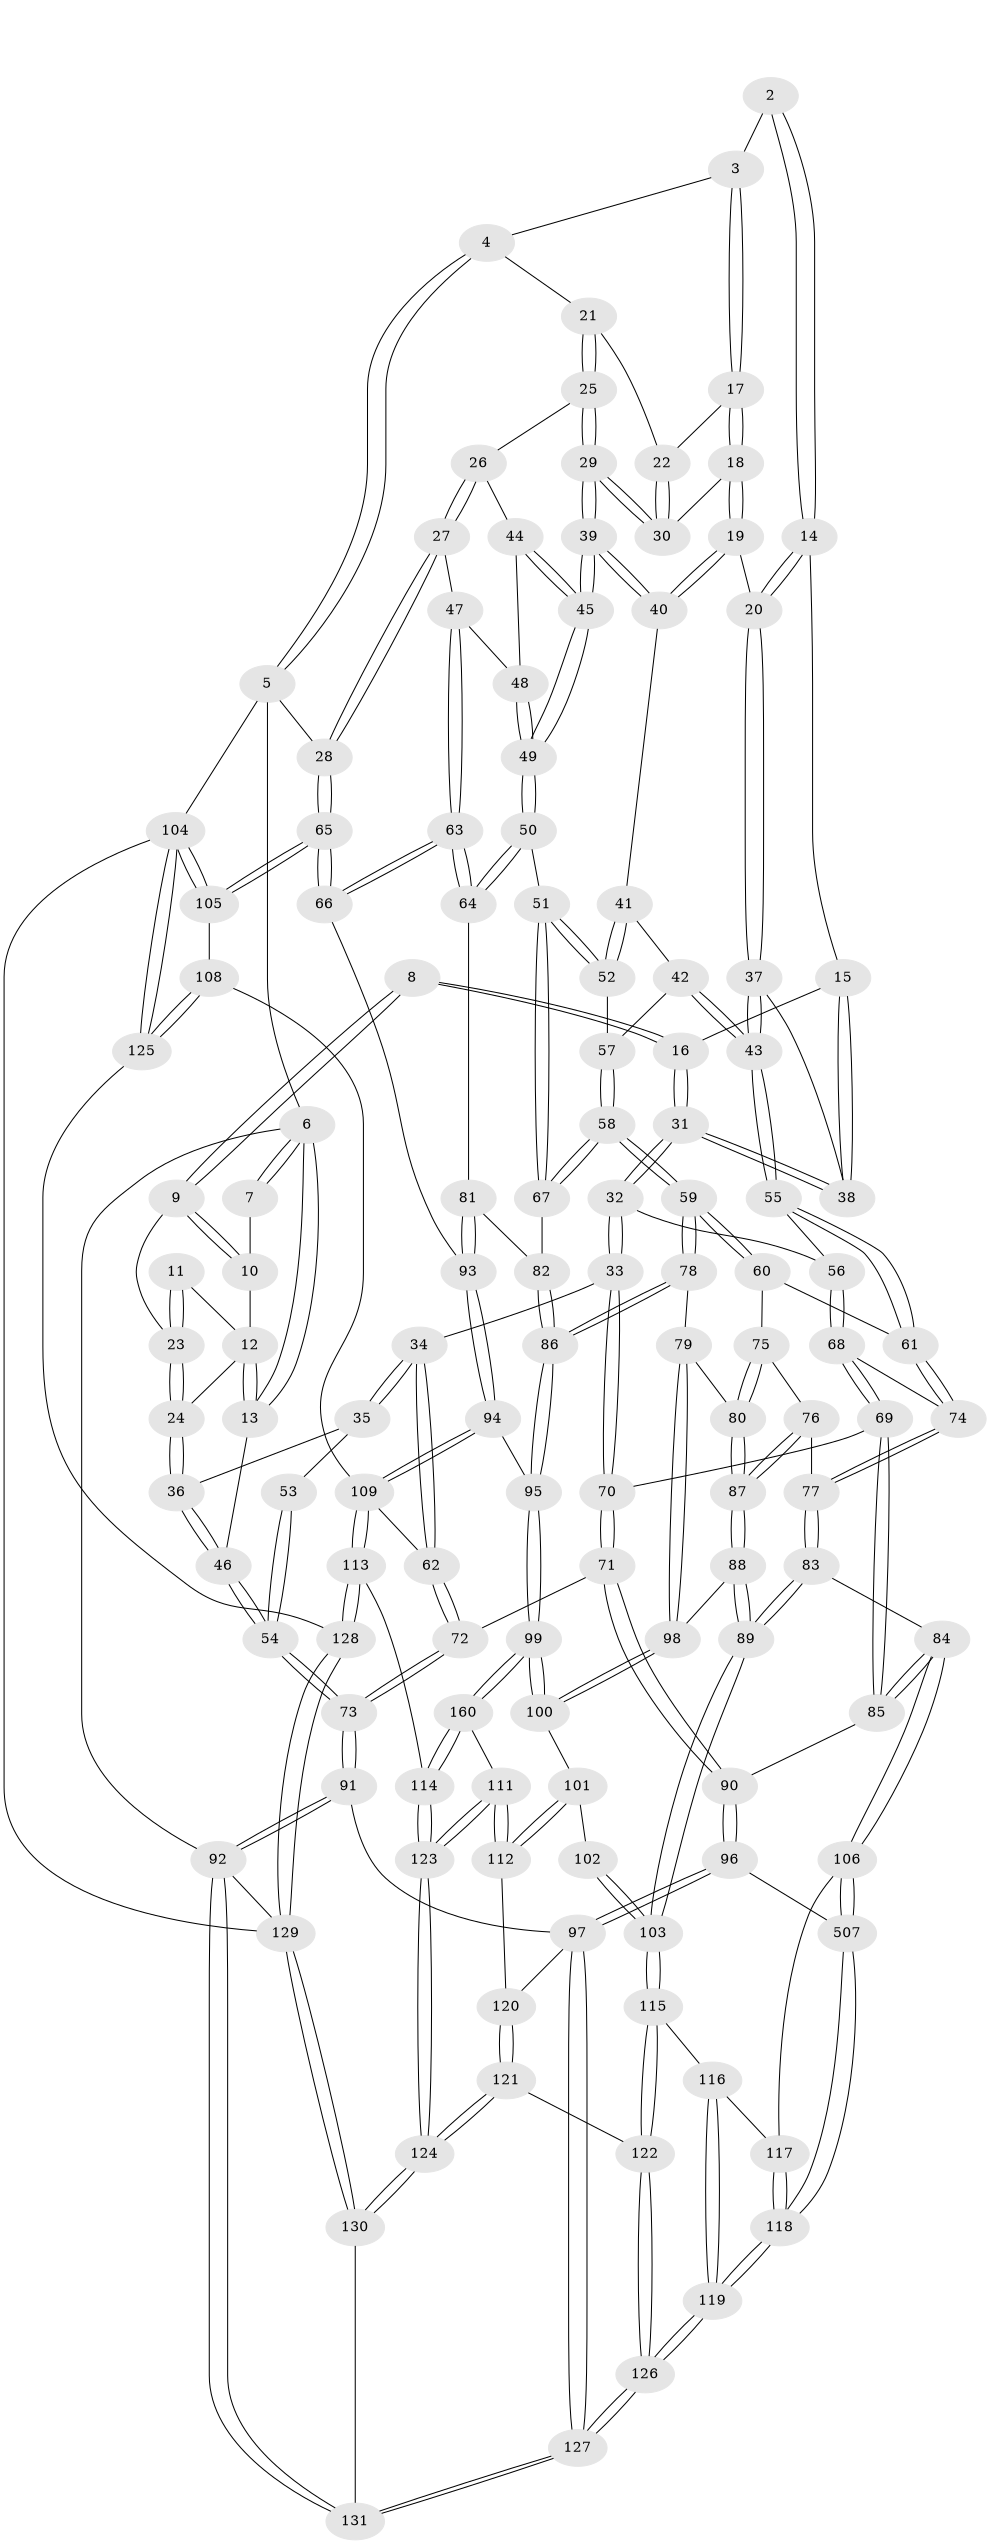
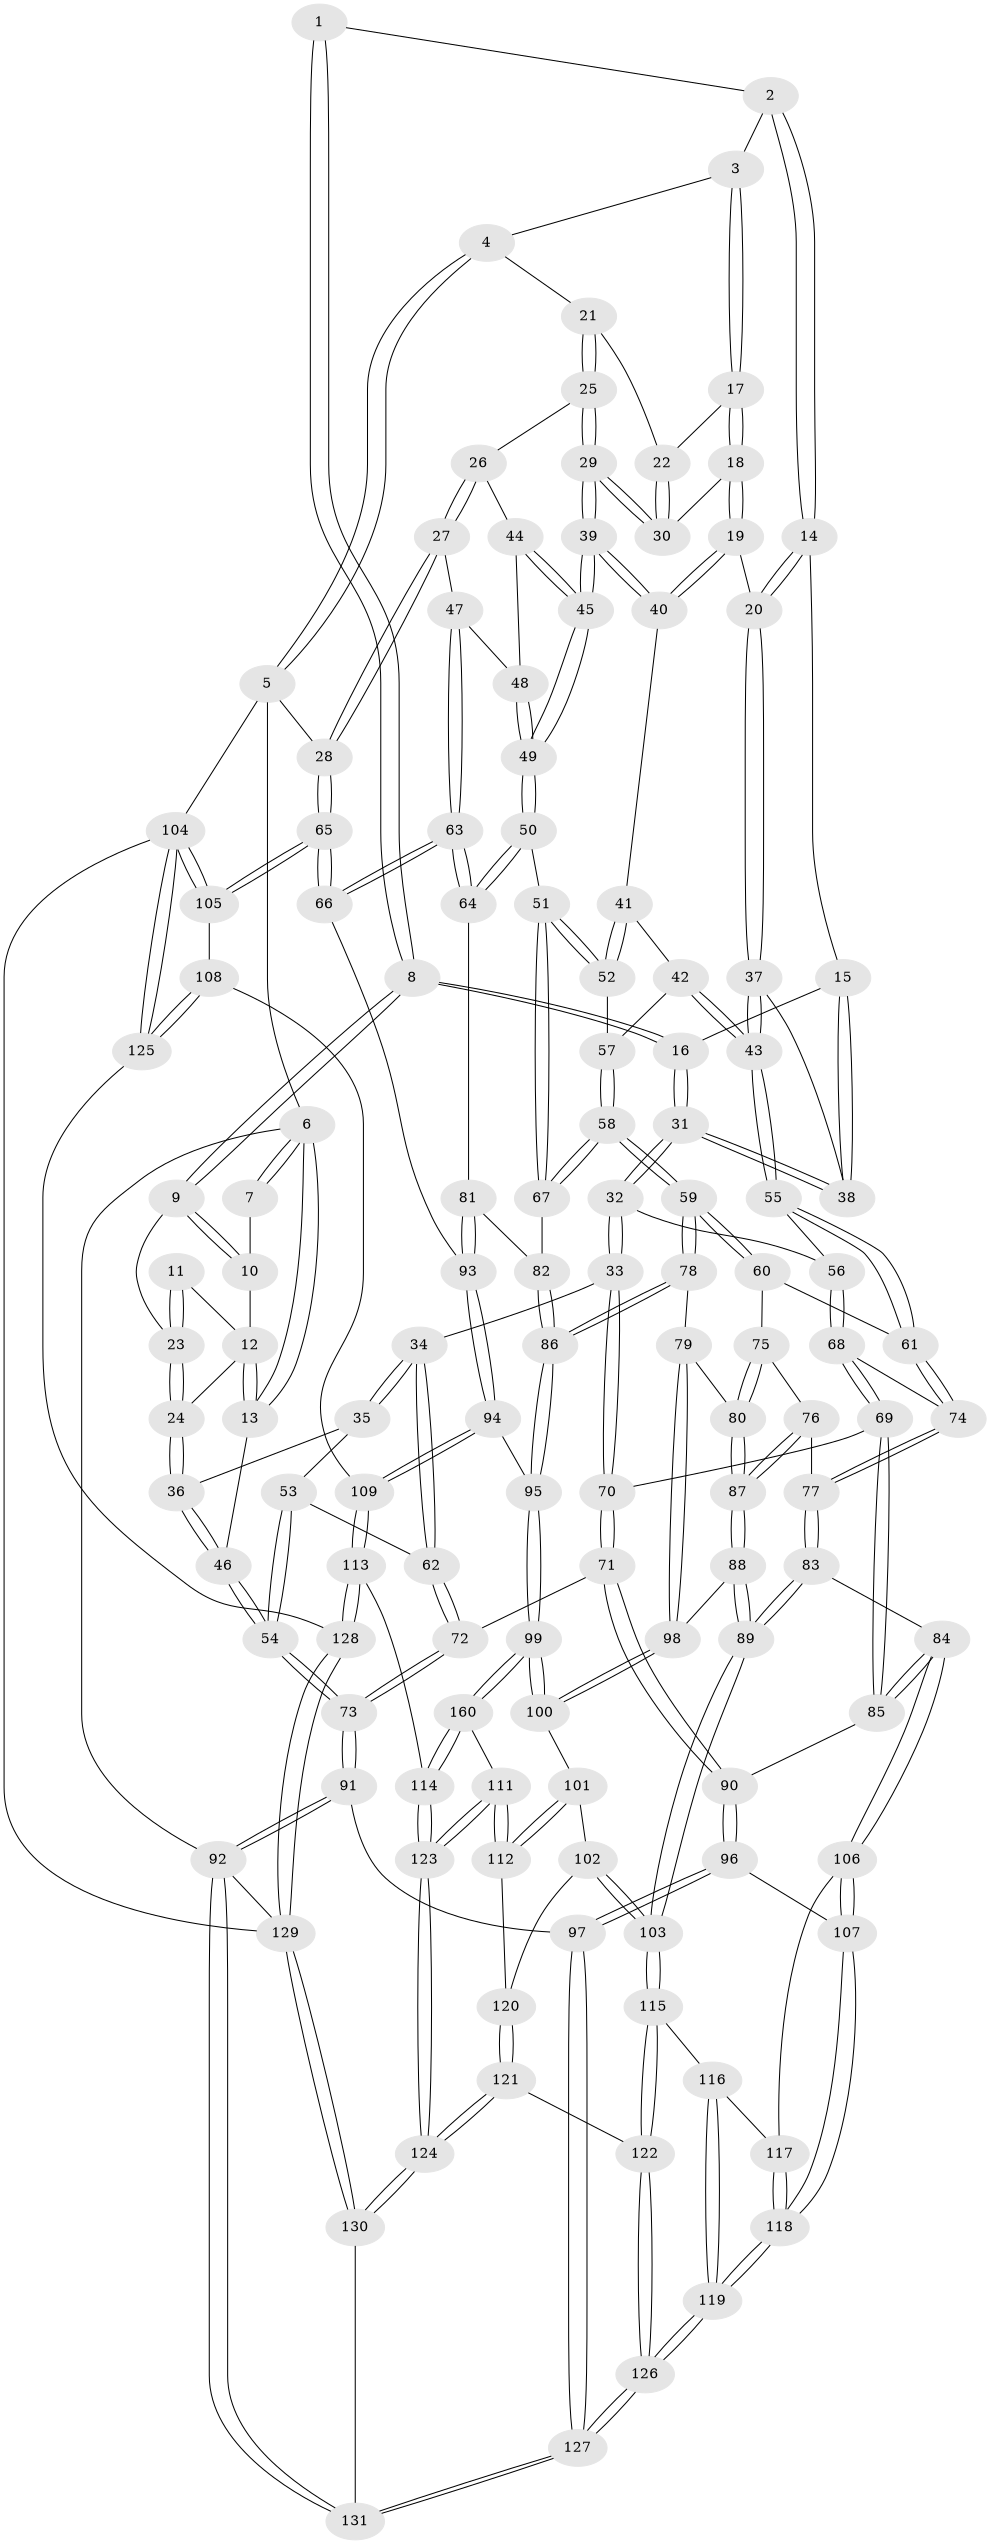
none -> (320, 22)
(398, 1529) -> (360, 1529)
(847, 1933) -> (847, 1933)
(542, 1970) -> (537, 1922)
